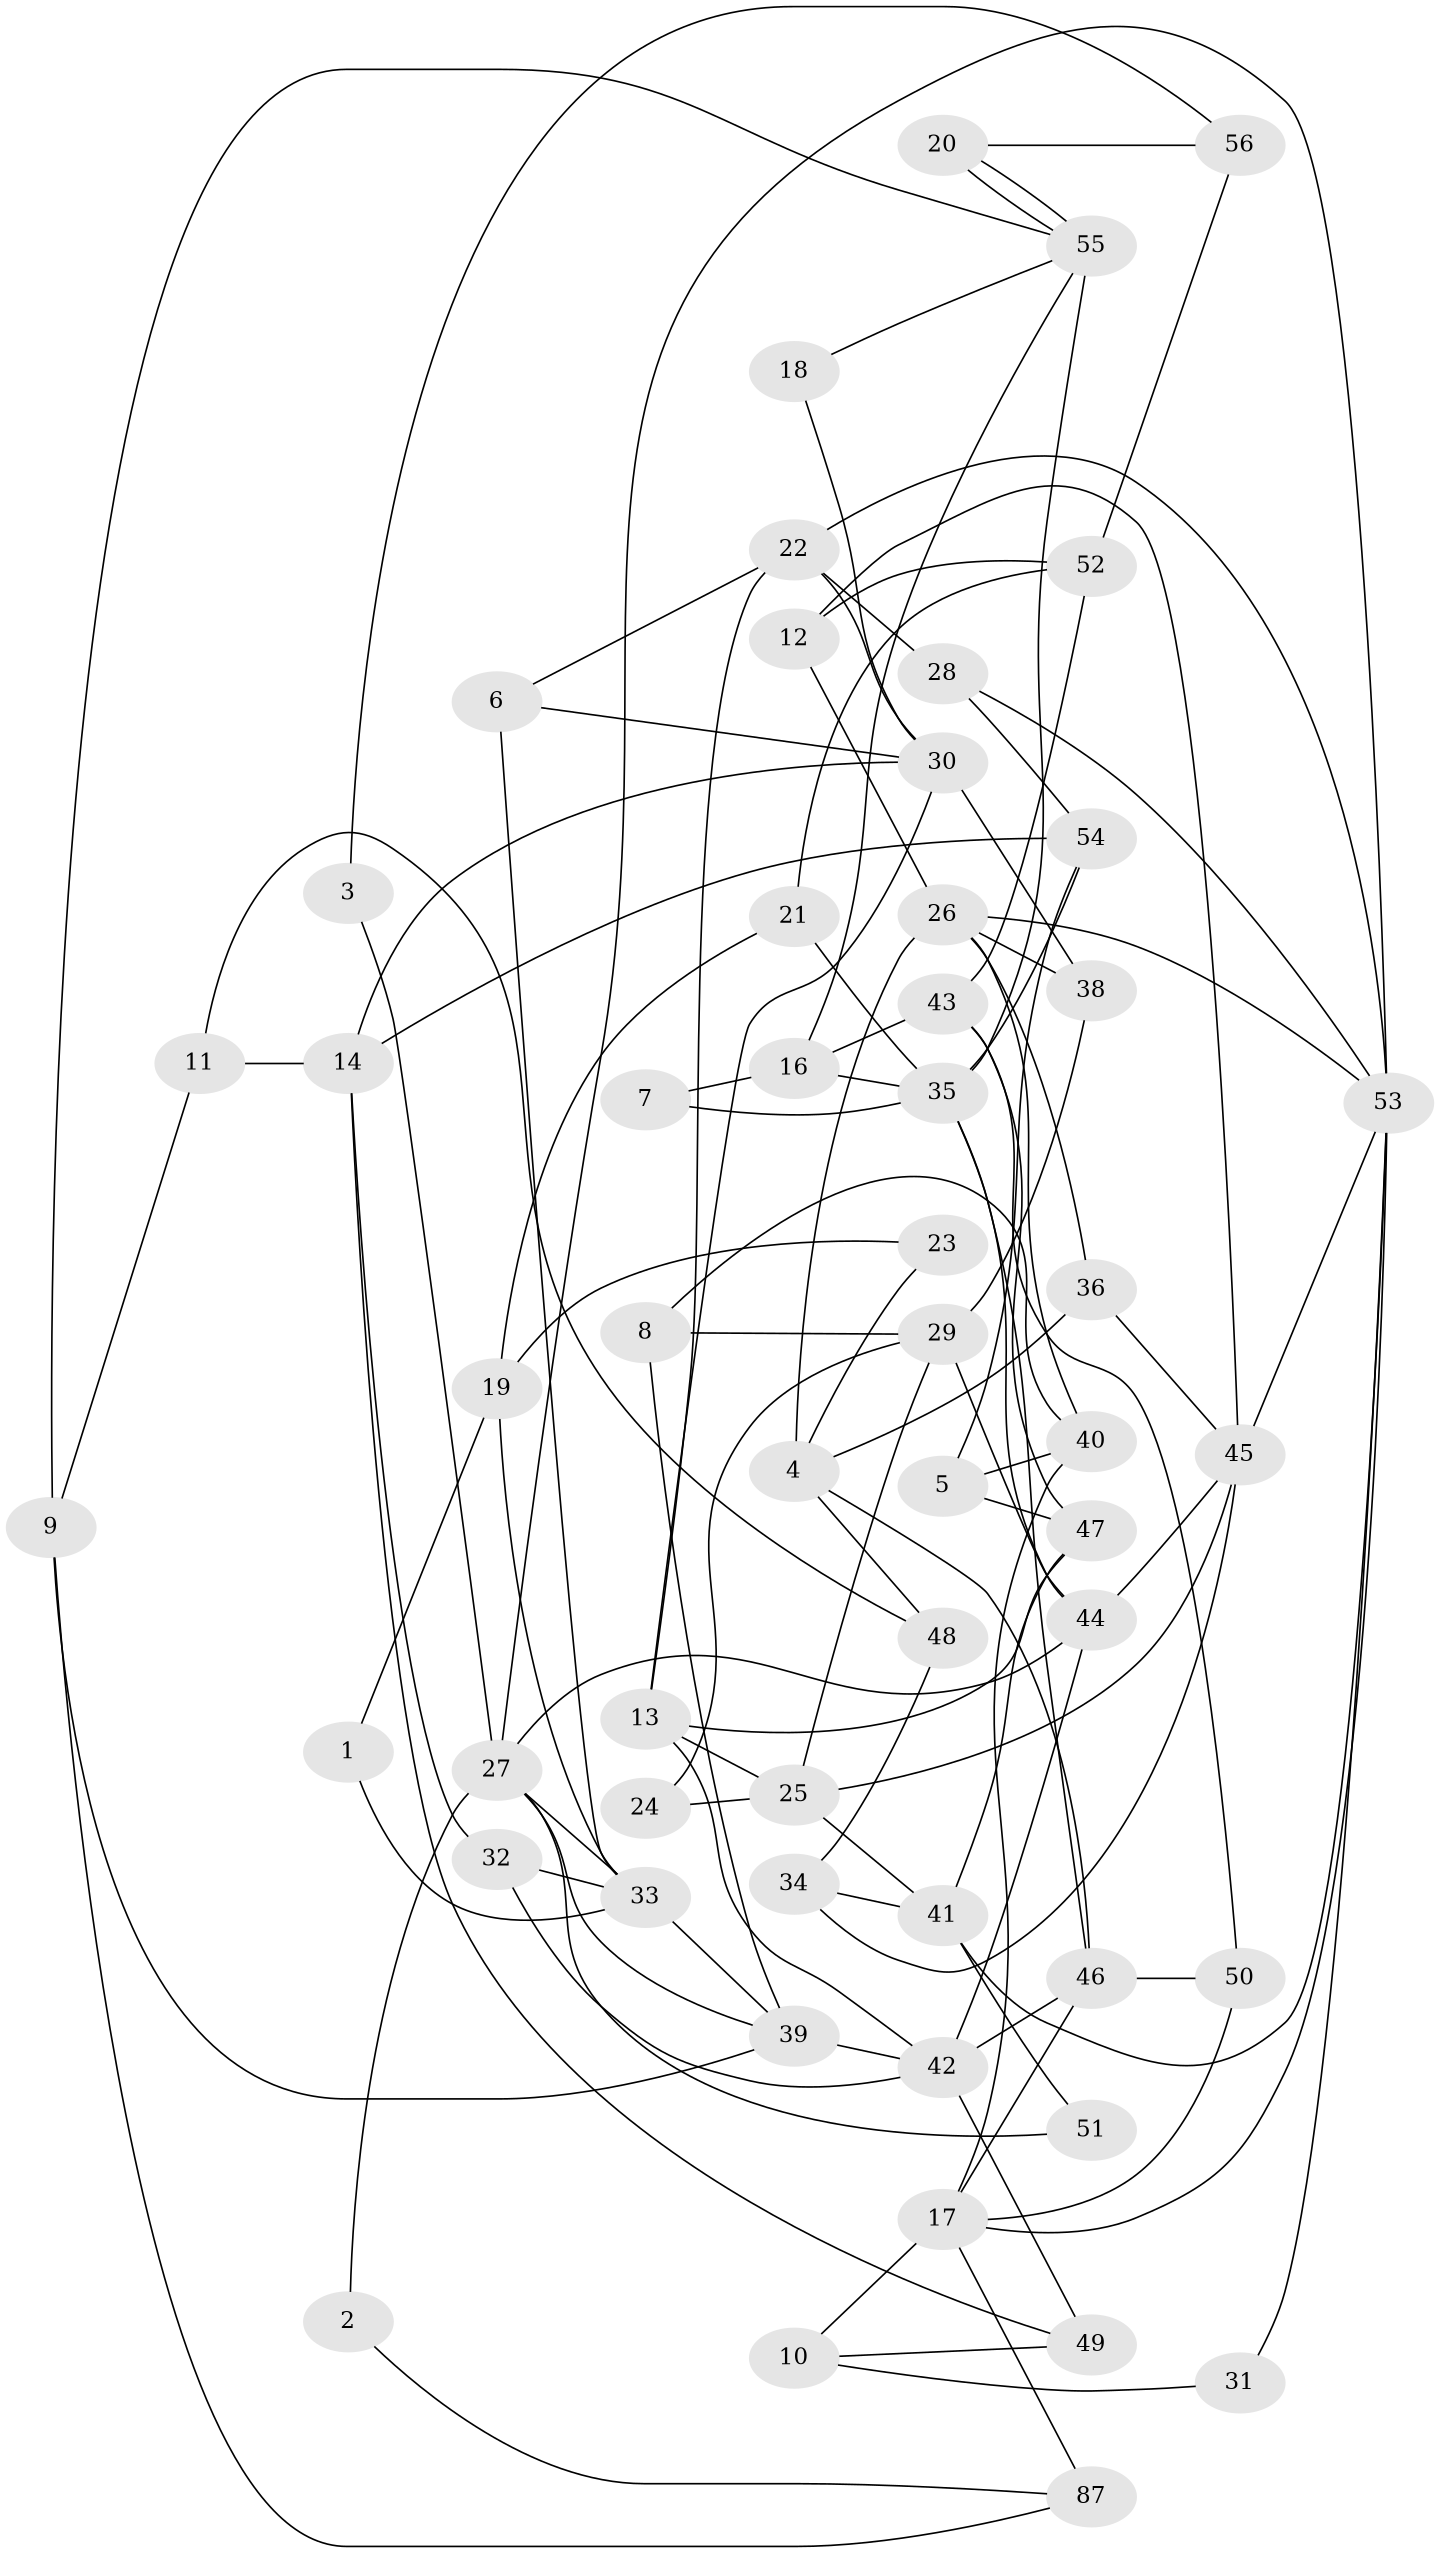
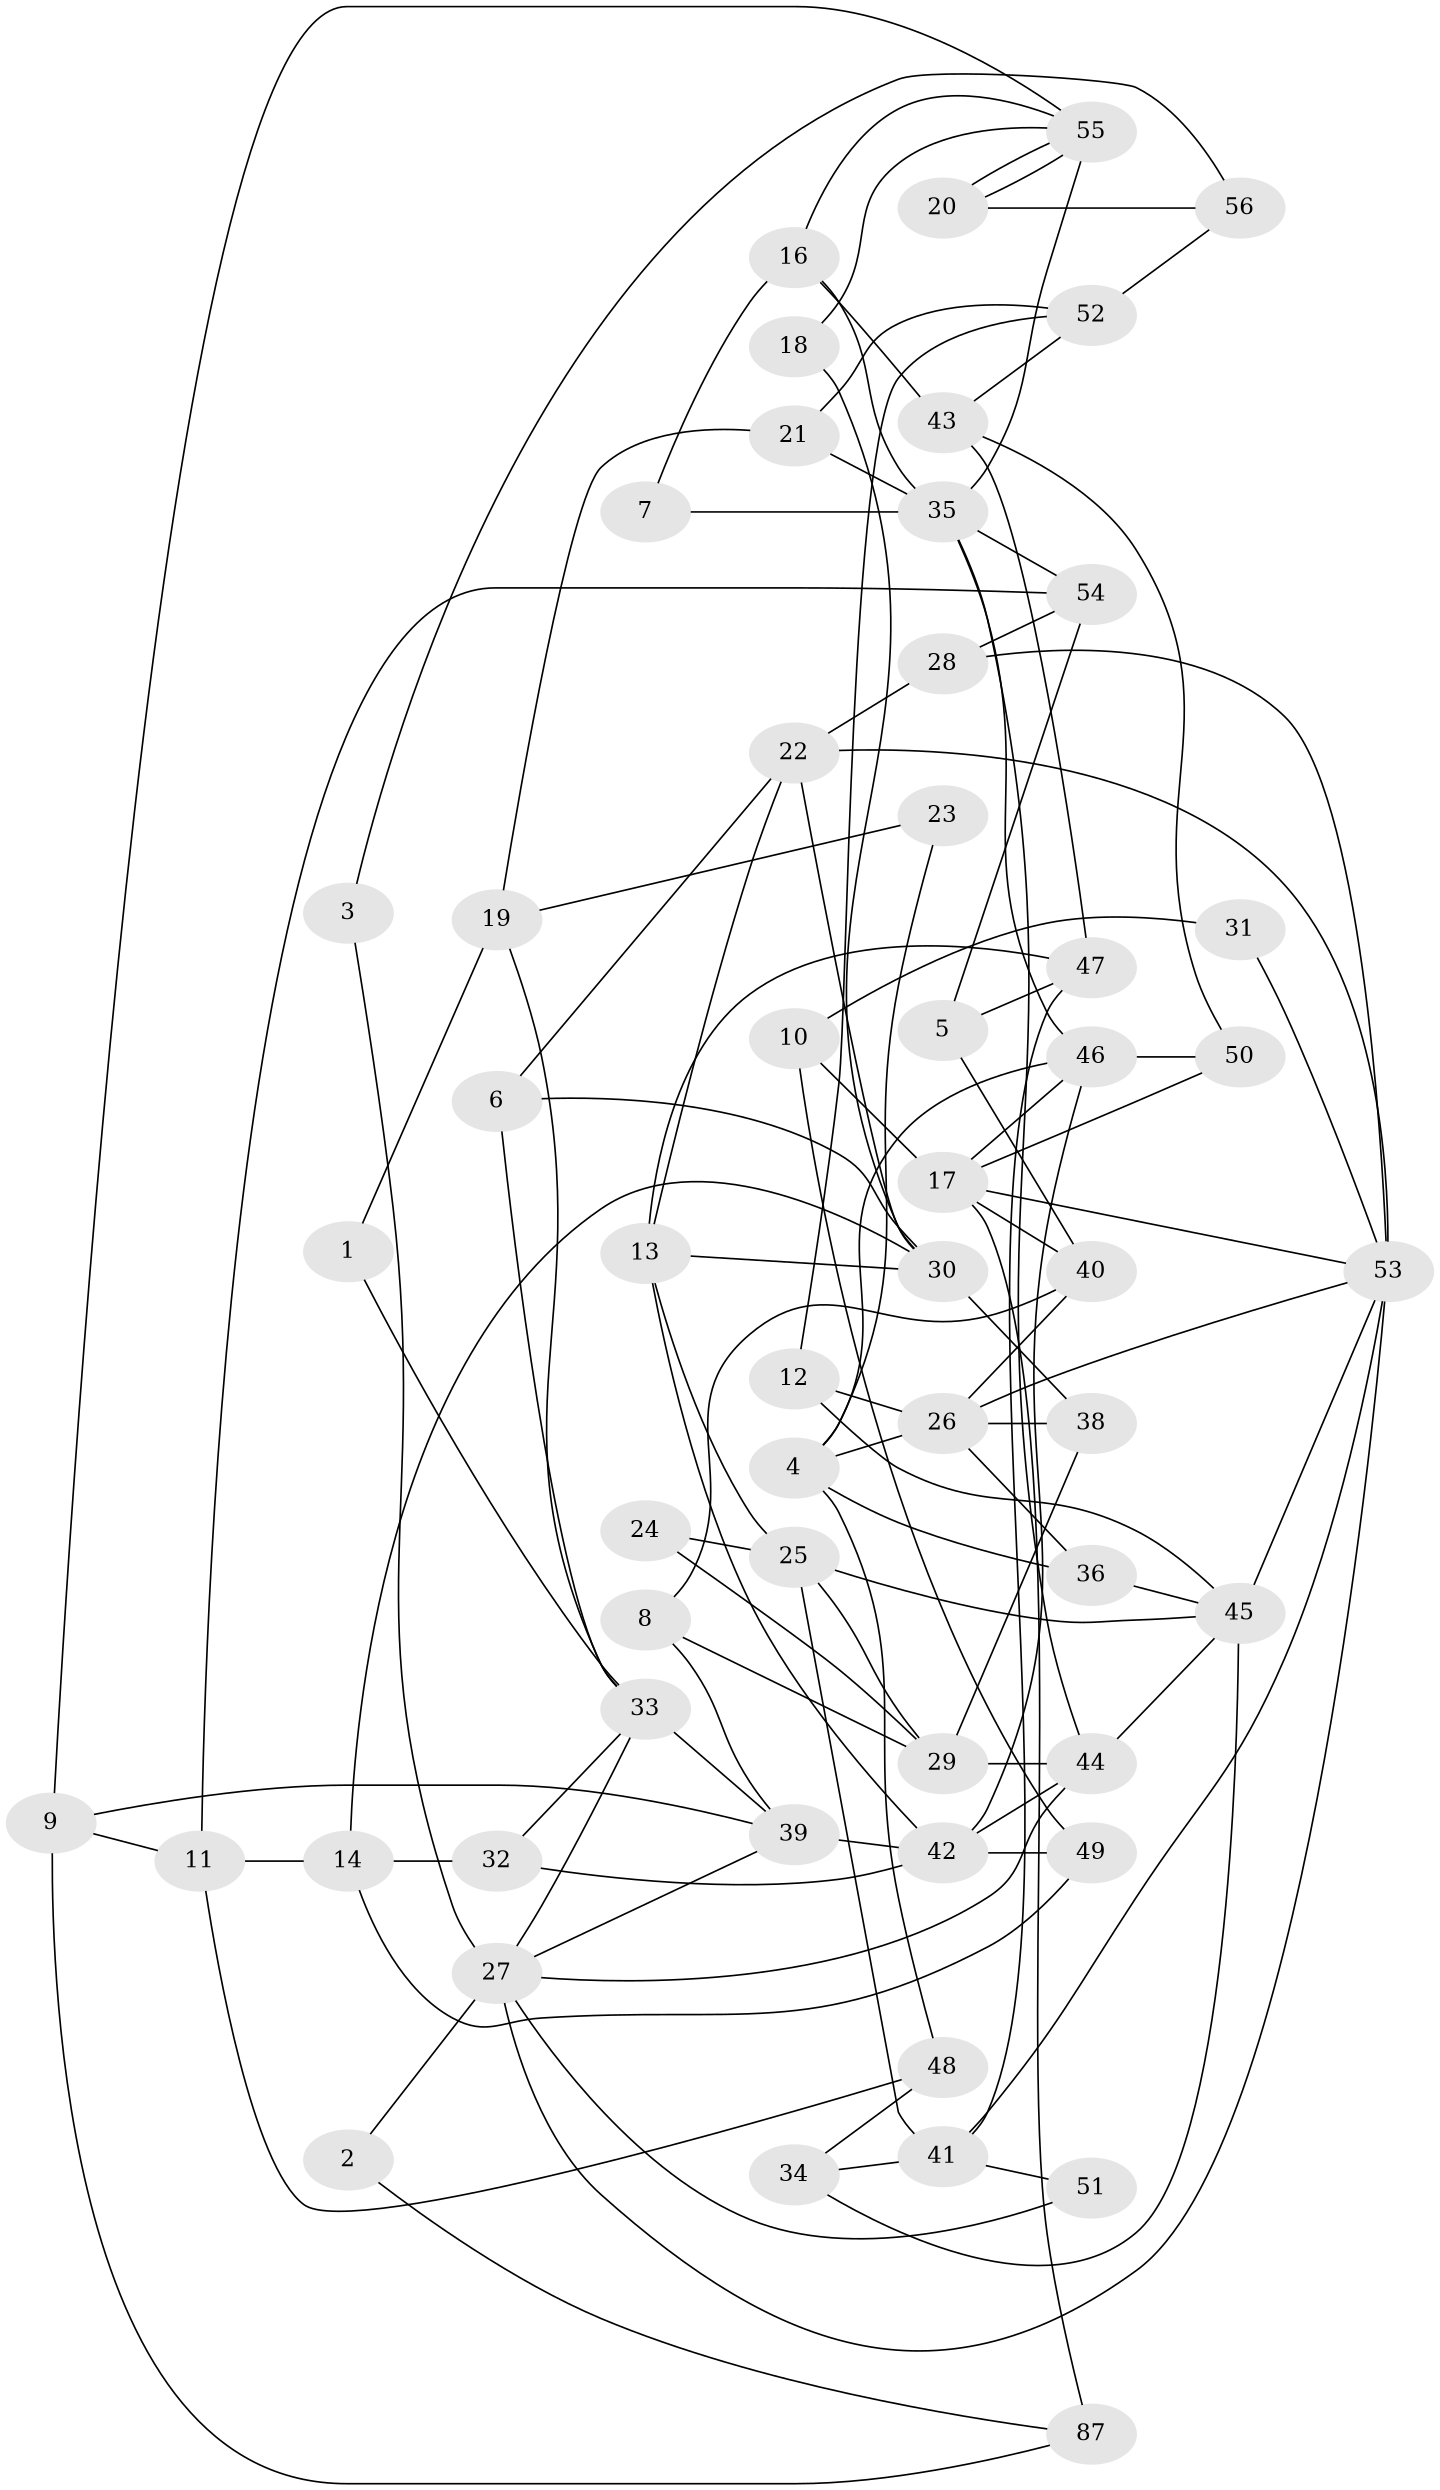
(682, 894) -> (297, 898)
